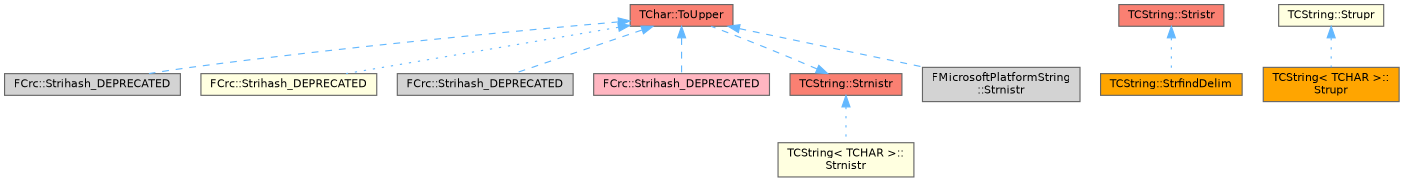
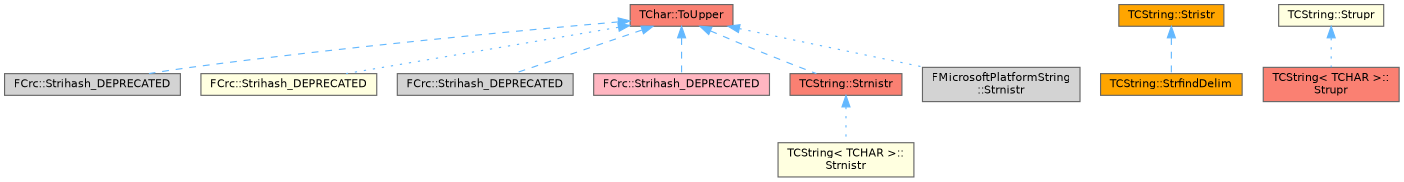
(1171, 15) -> (1171, 15)
(764, 47) -> (763, 53)
(832, 48) -> (832, 48)
(1171, 56) -> (1171, 56)
(1331, 84) -> (1331, 84)
